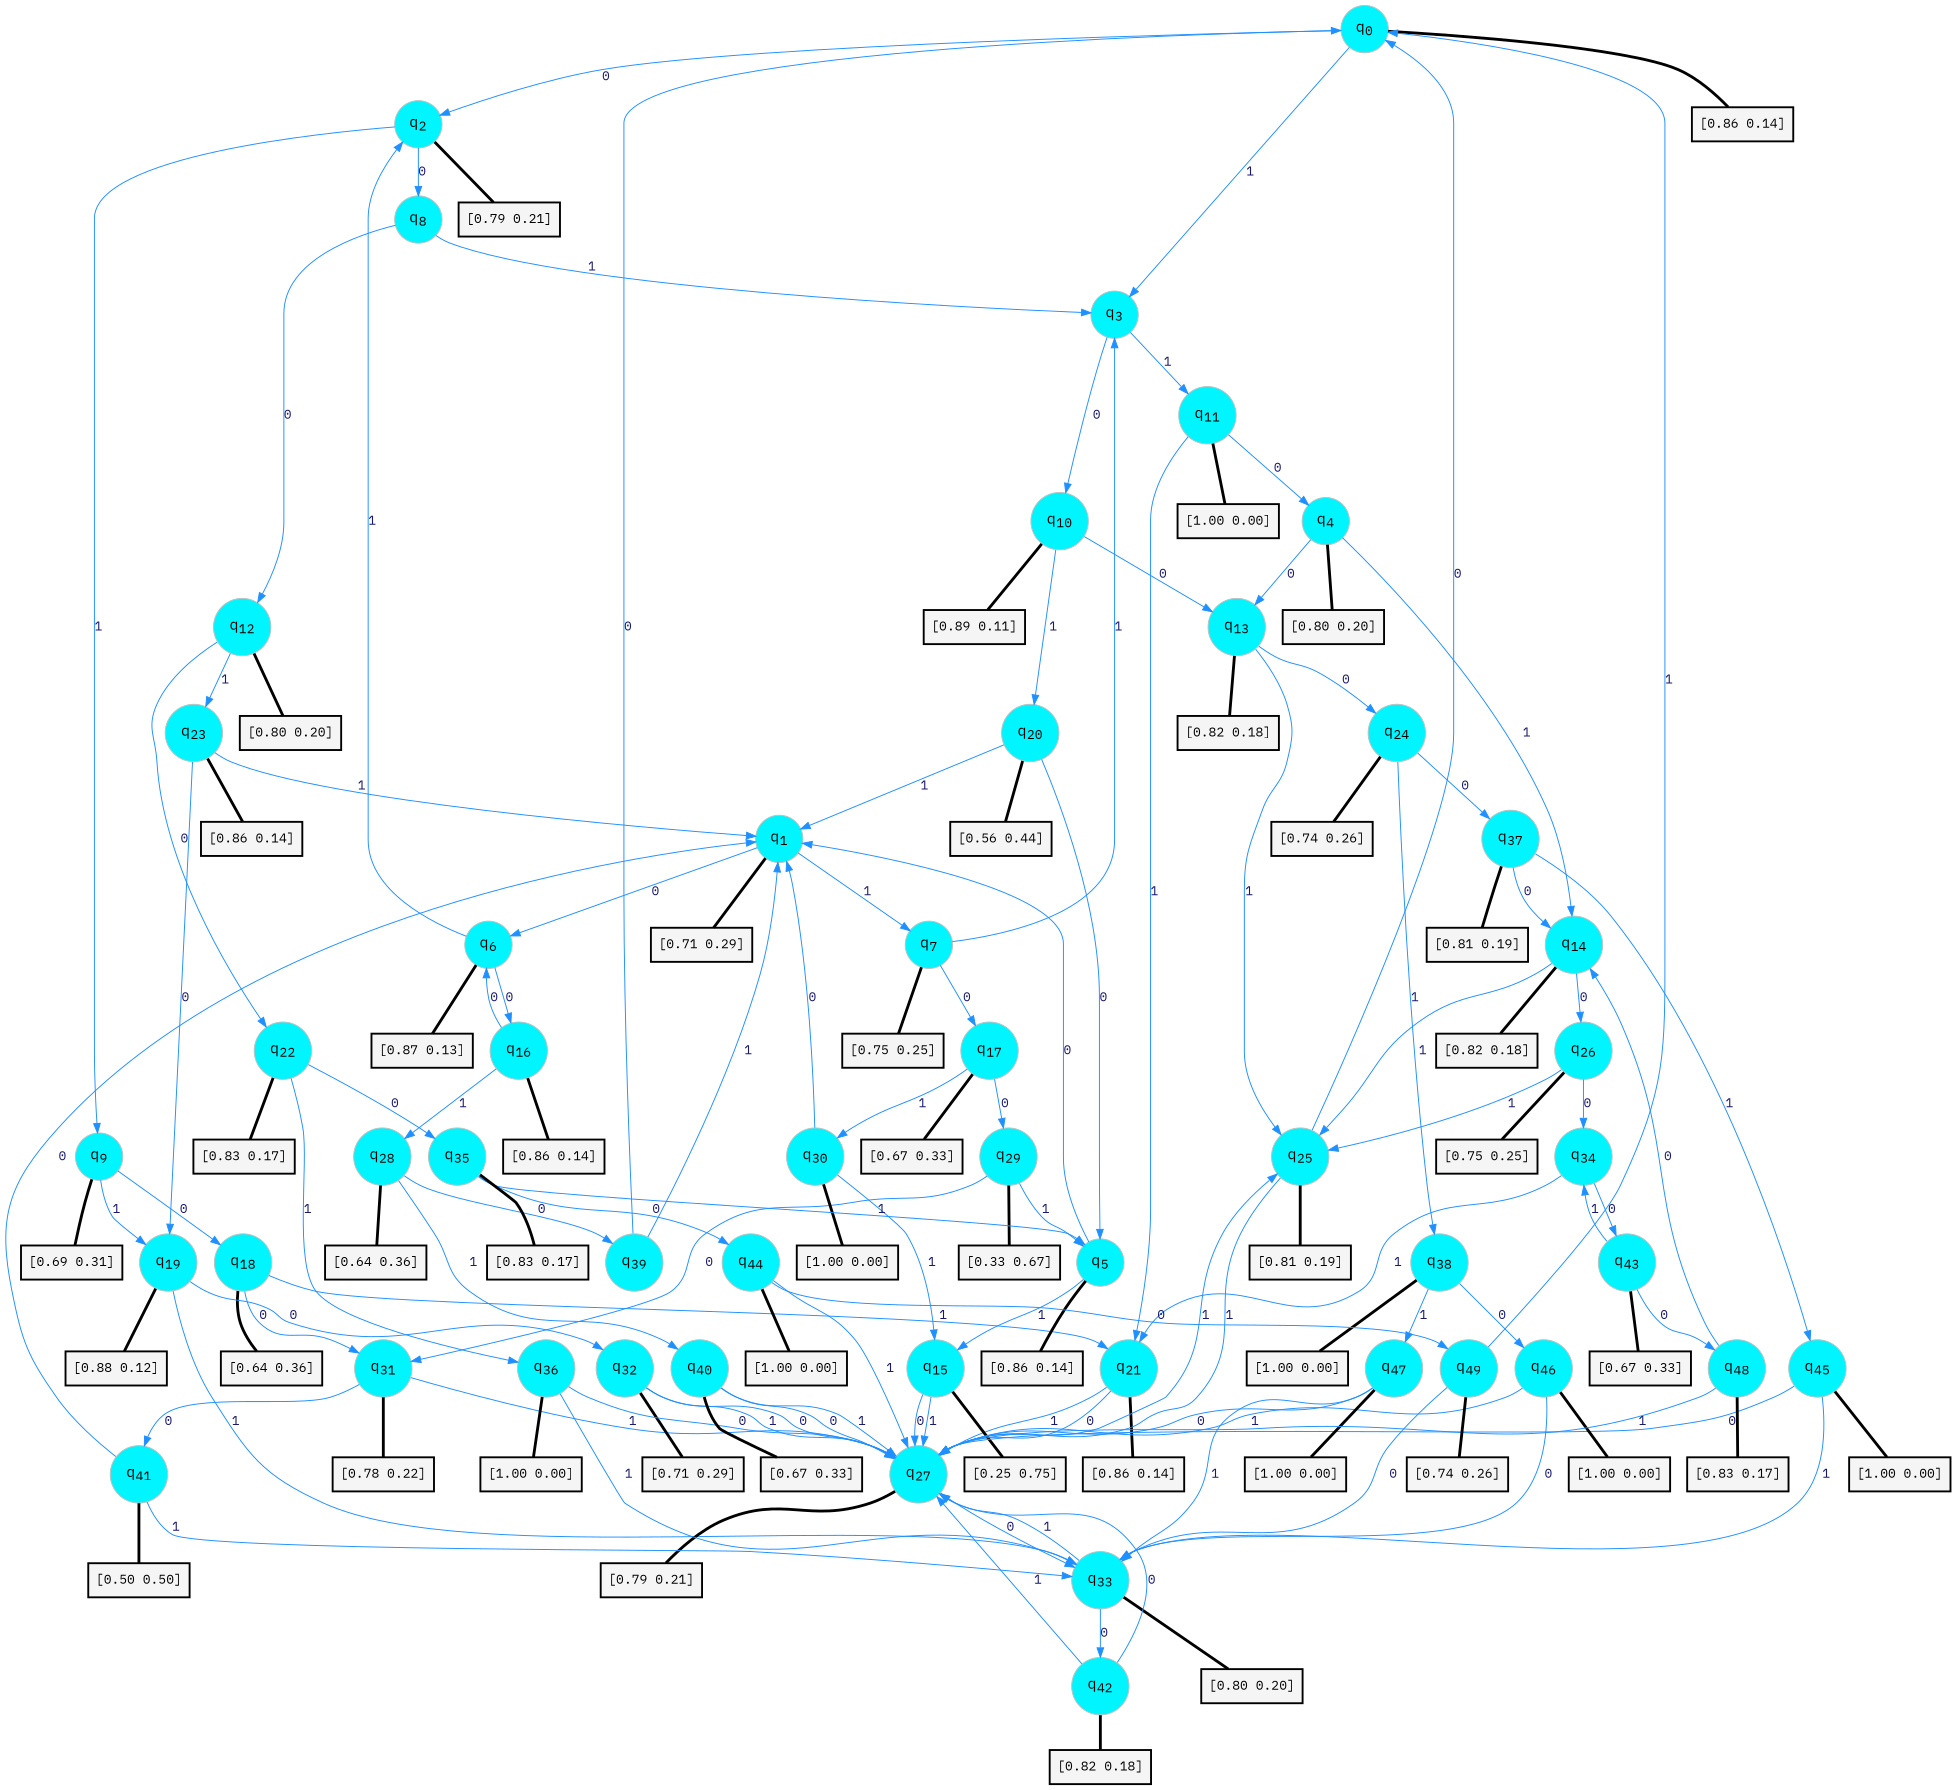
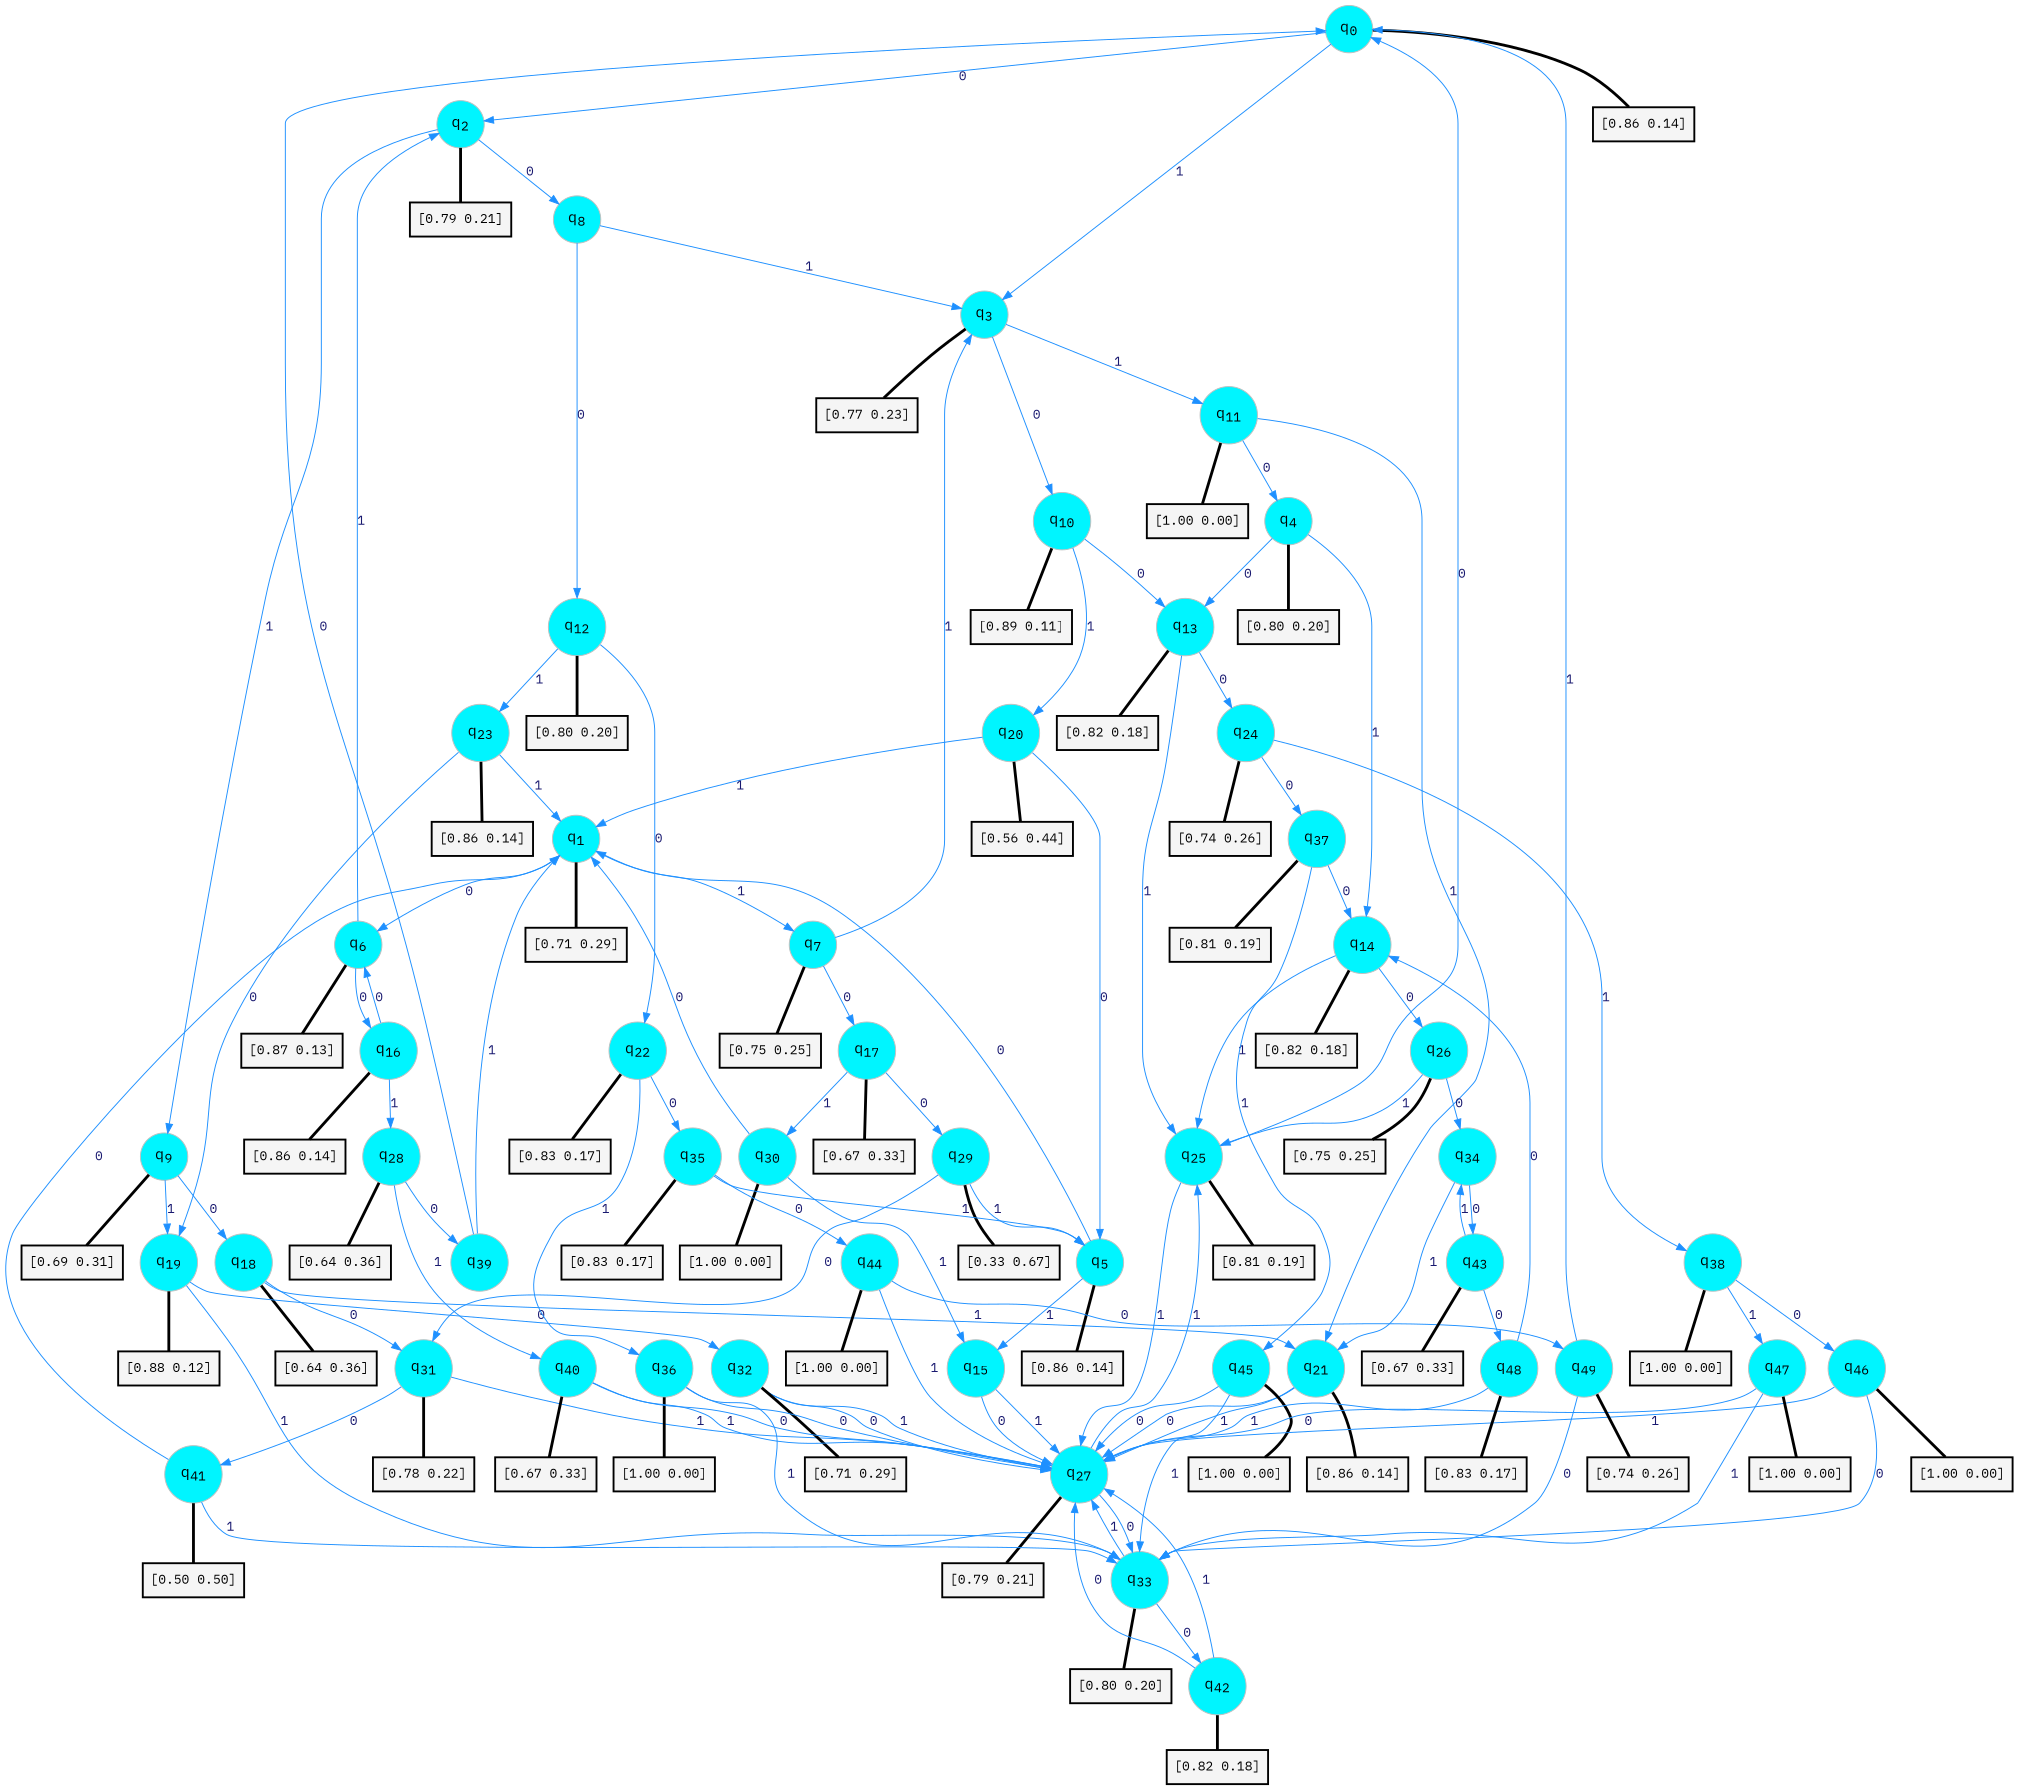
none -> (867, 415)
(1015, 1474) -> none
